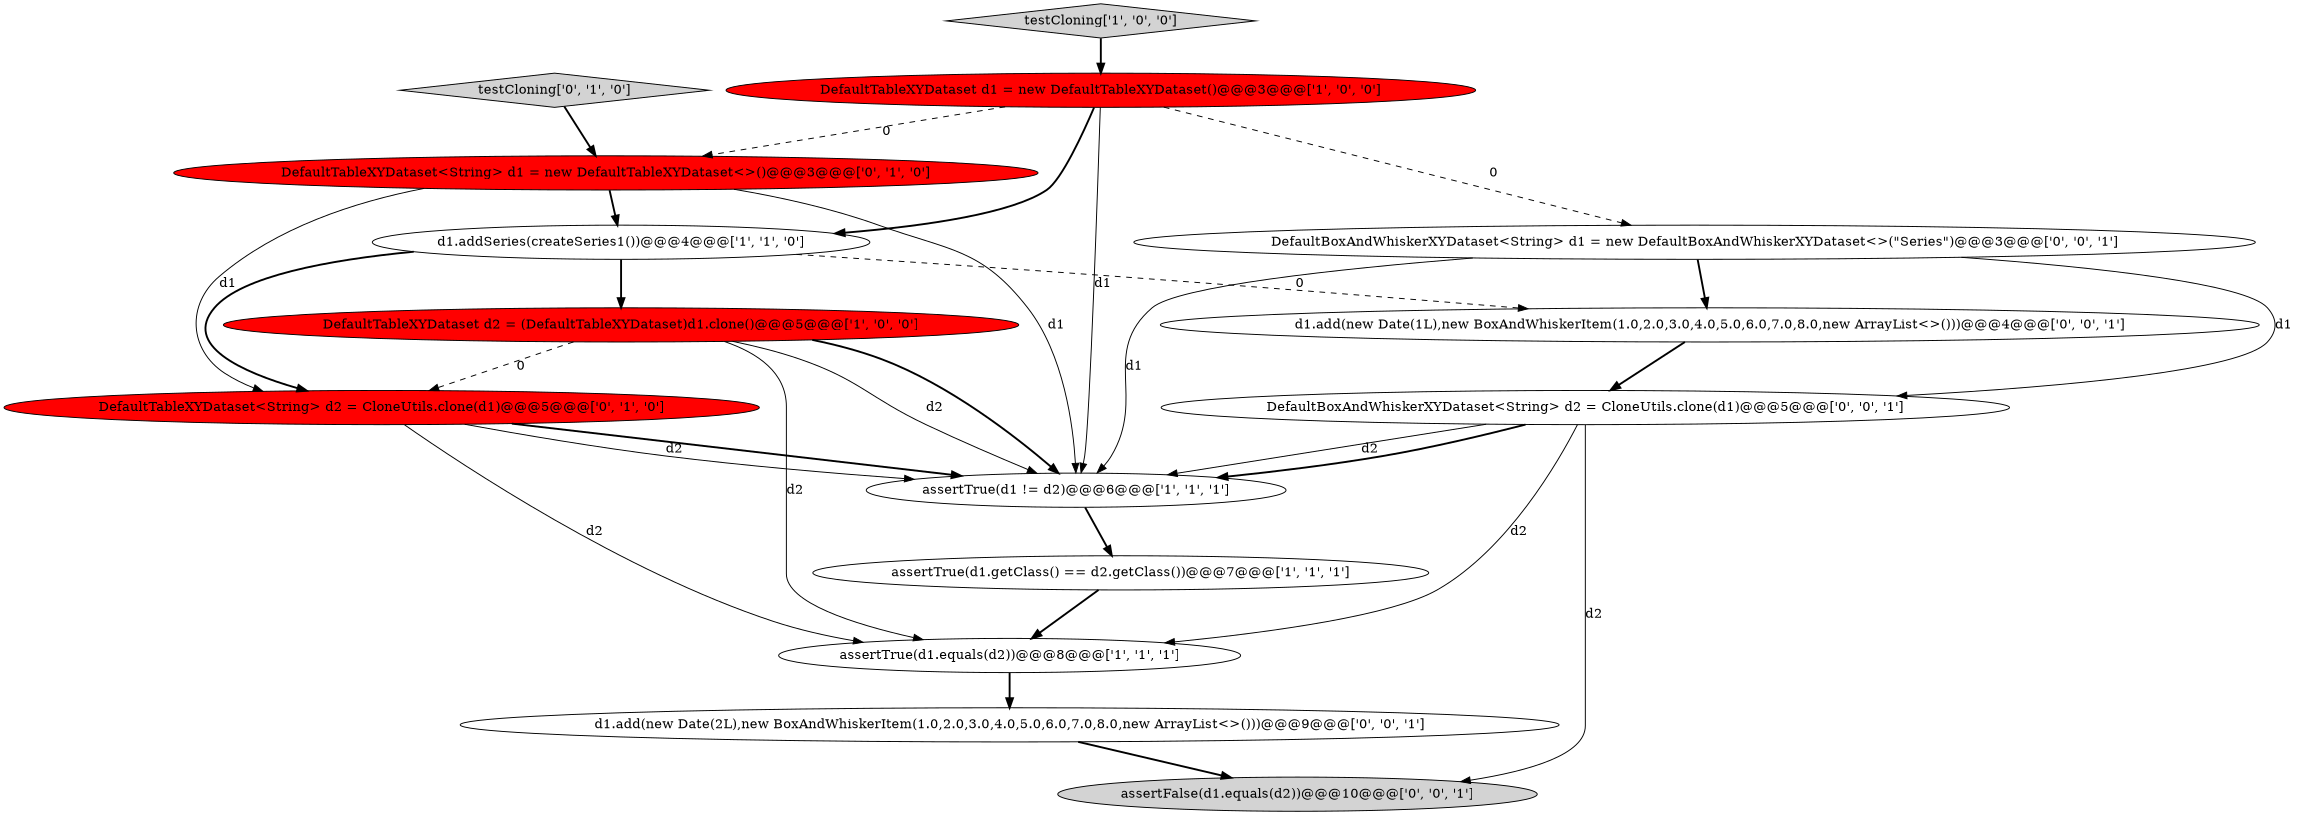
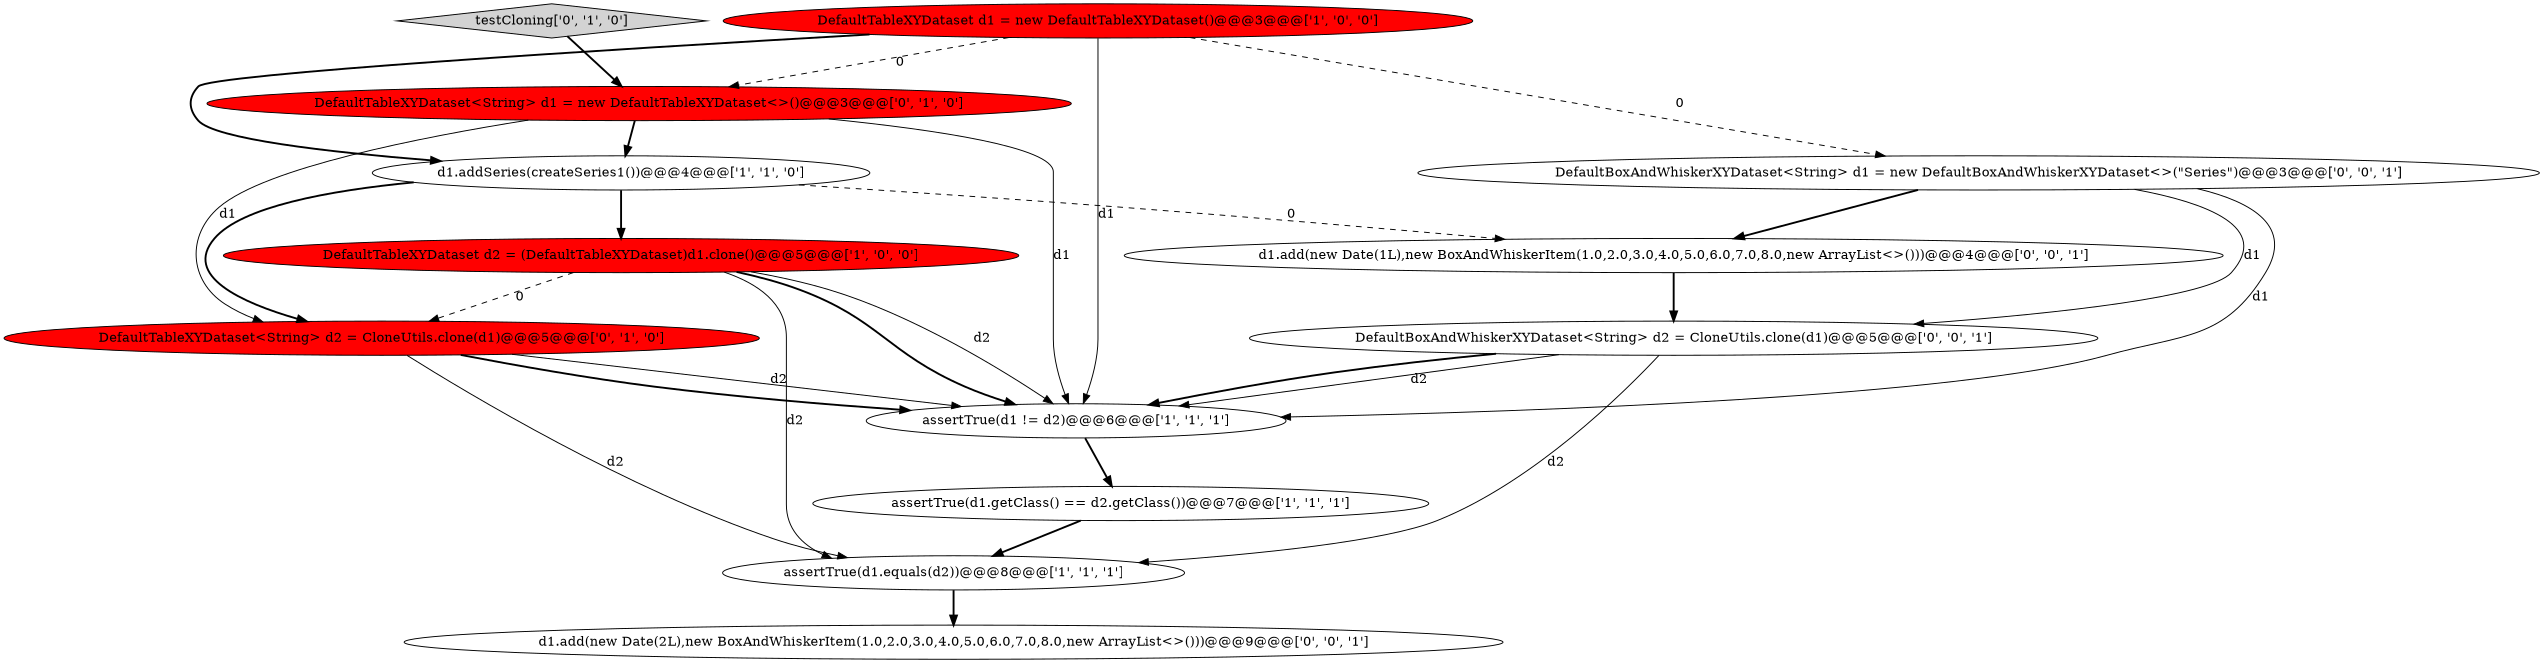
(1101, 21) -> none
(1298, 794) -> none
